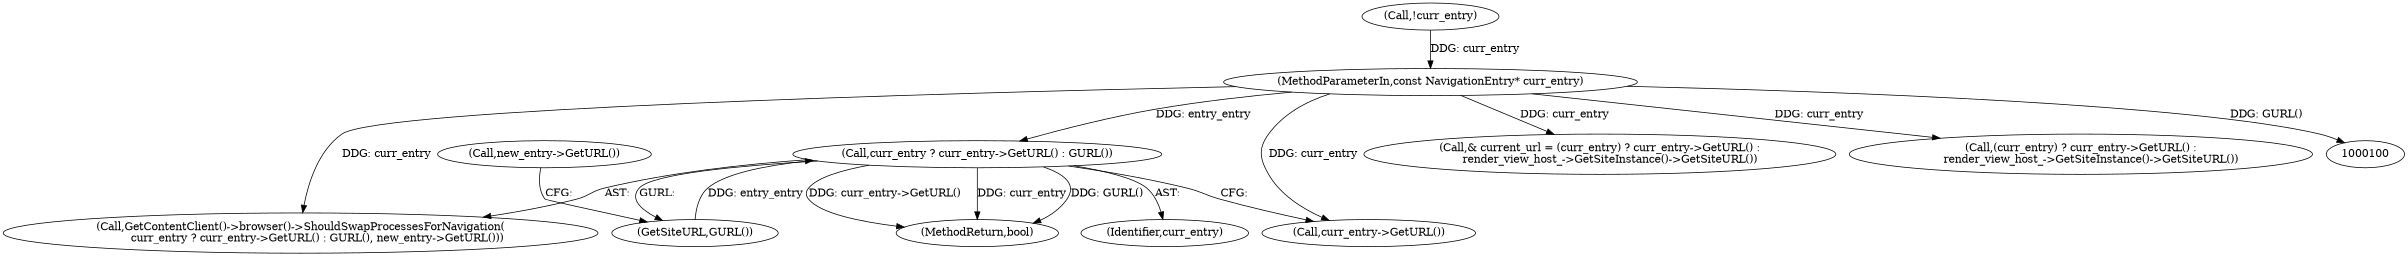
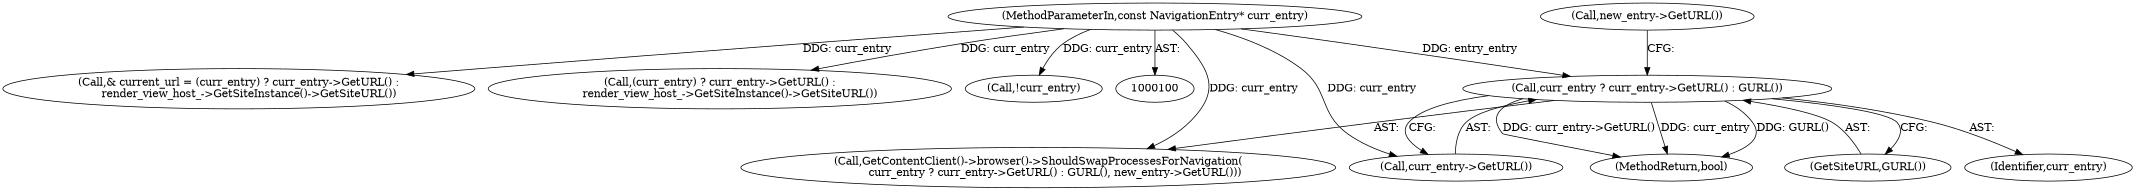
(1431, 46) -> (1063, 44)
none -> (1478, 115)
(2266, 115) -> (1169, 49)
(659, 194) -> (1916, 128)
(756, 194) -> (1860, 128)
(576, 206) -> (1647, 49)
